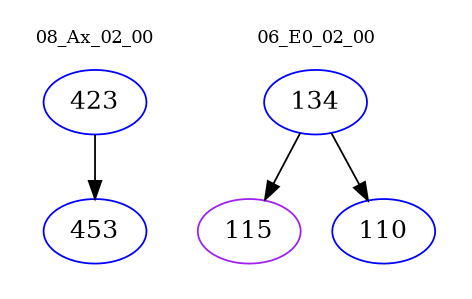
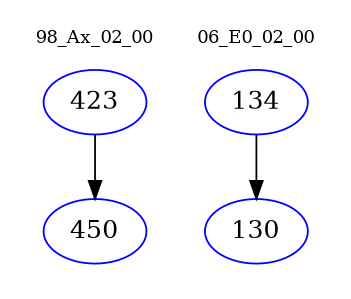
(95, 39) -> (95, 39)
(95, 231) -> (95, 231)
(249, 231) -> none
(384, 231) -> (256, 231)
